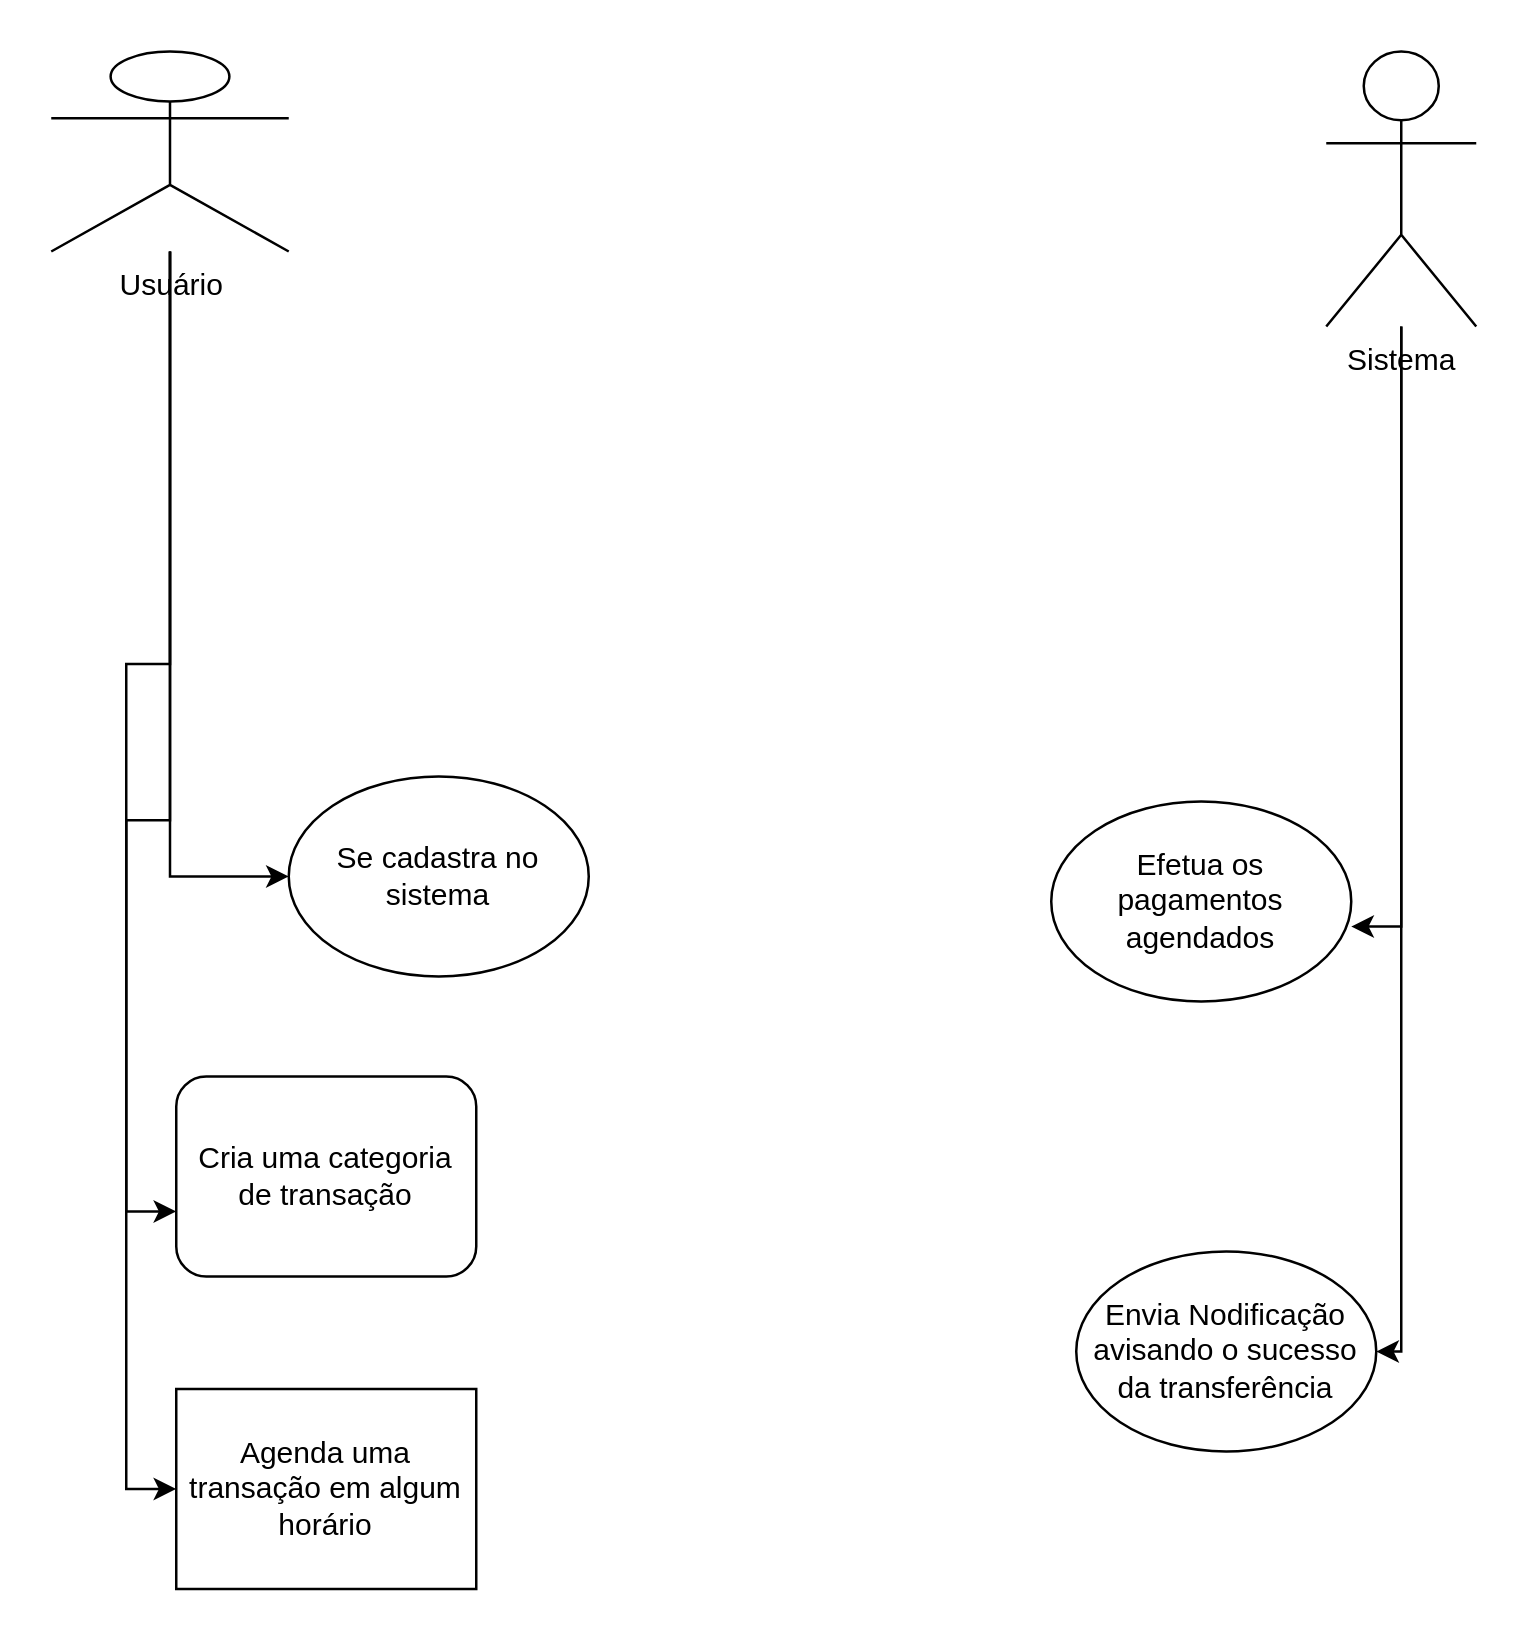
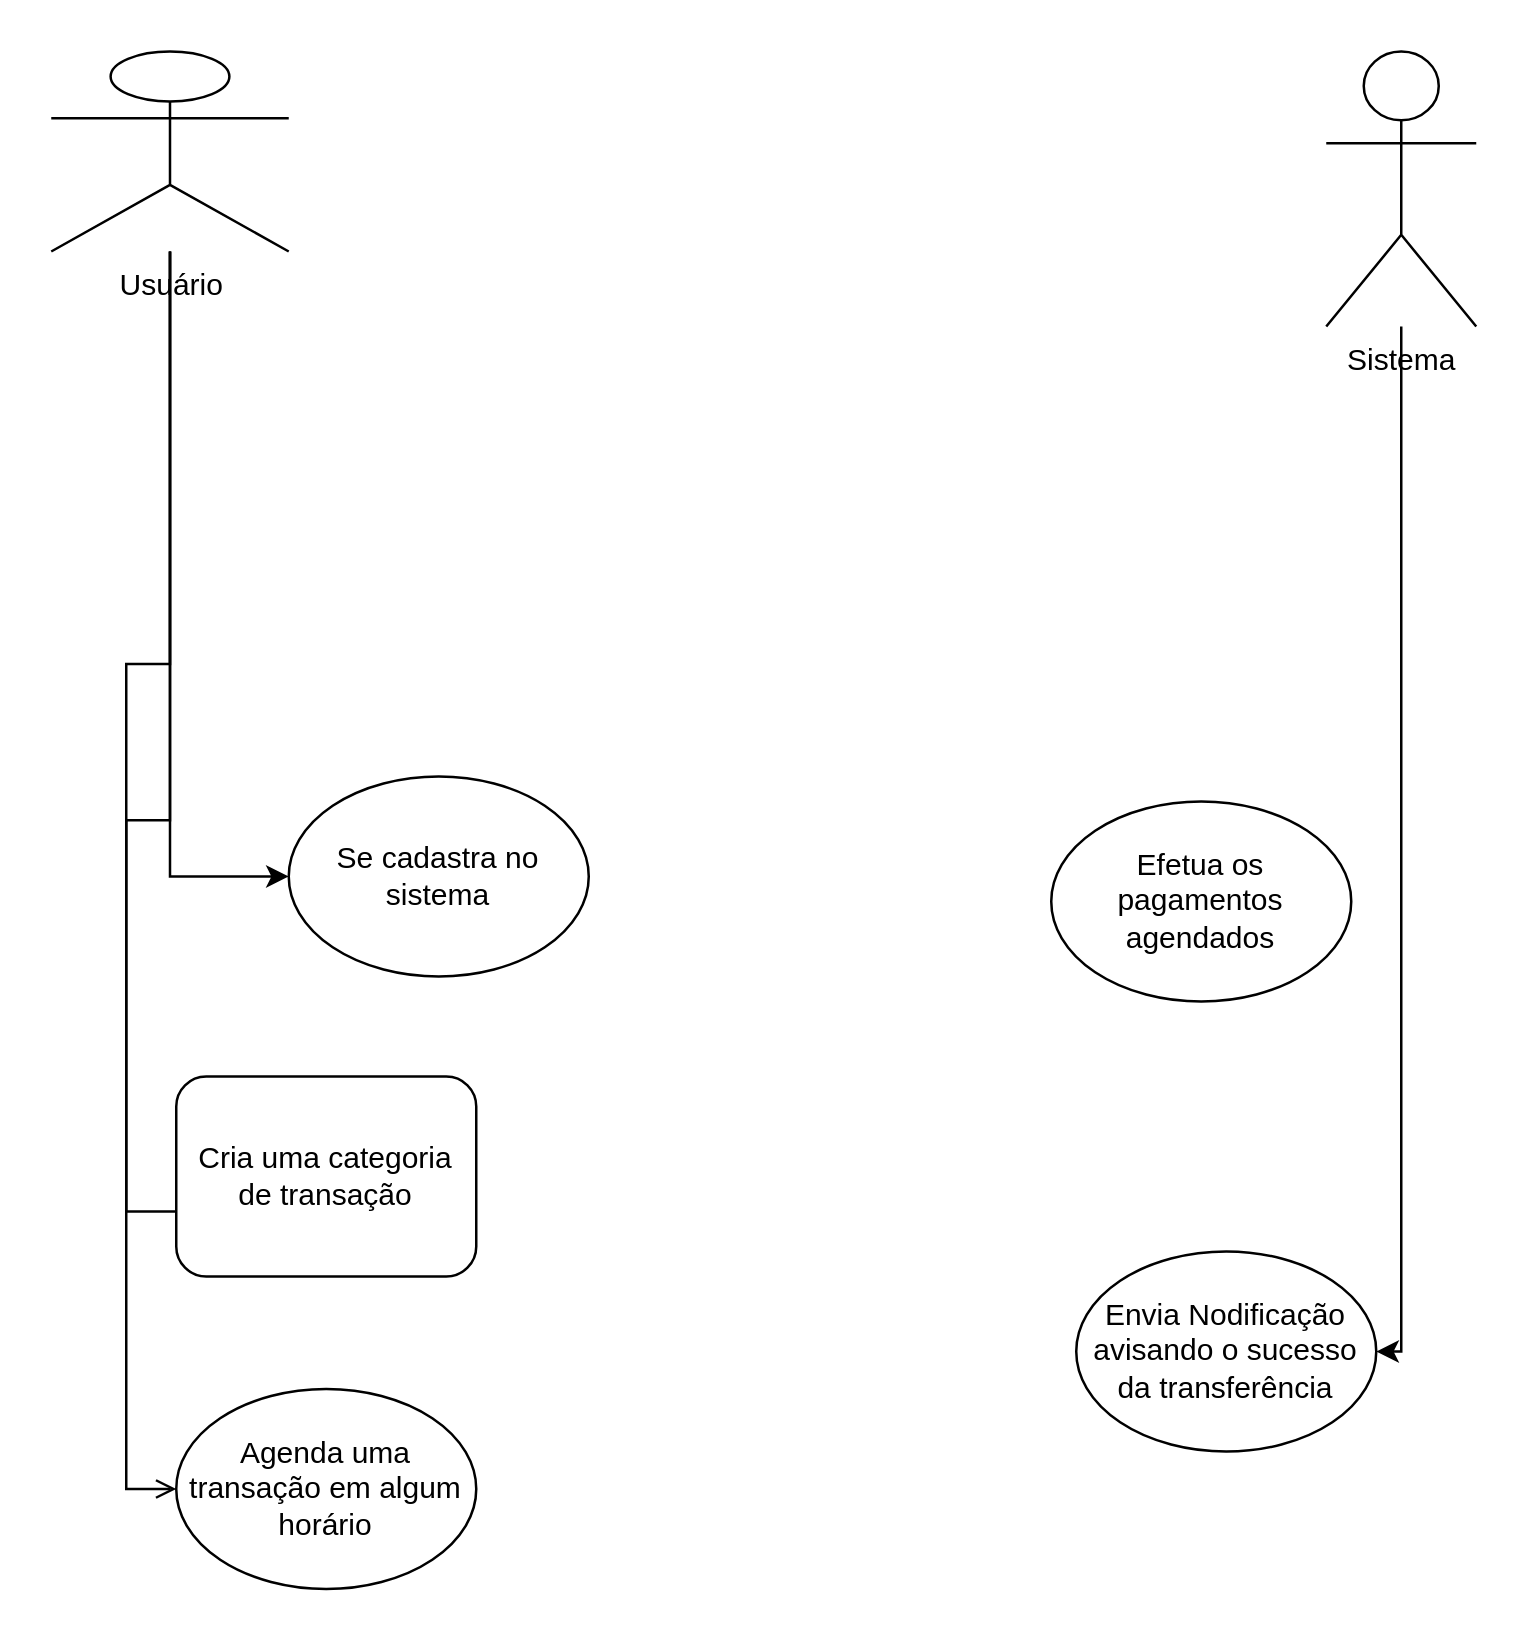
(1382, 926) -> none
(158, 1211) -> (164, 1211)
(158, 1489) -> (162, 1489)
(326, 1489) -> (326, 1489)
